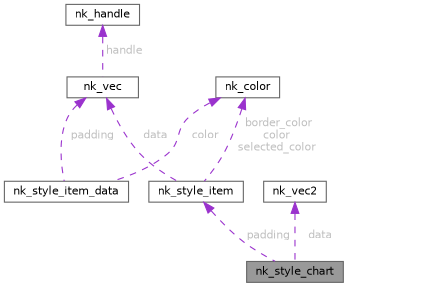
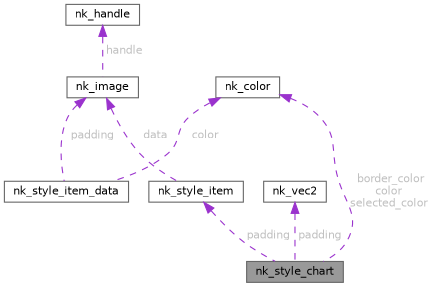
(103, 87) -> (103, 87)
(227, 147) -> (338, 177)
(319, 236) -> (319, 236)
